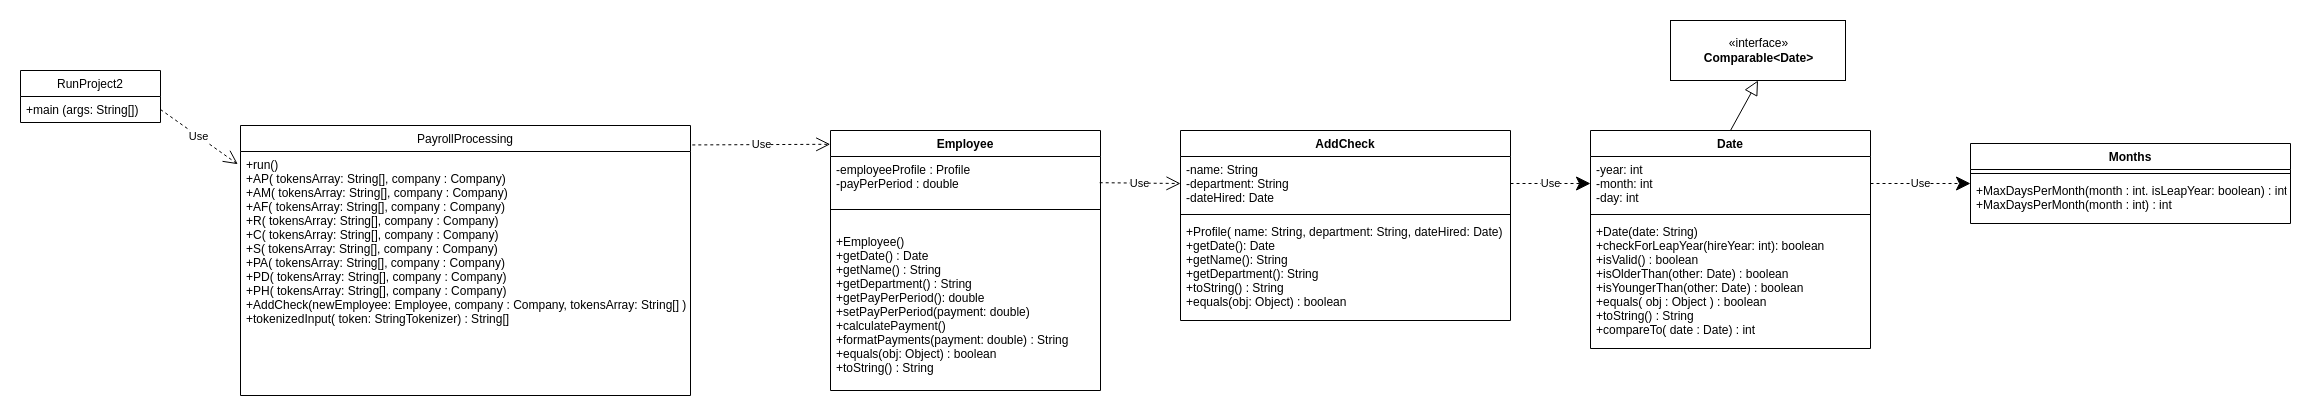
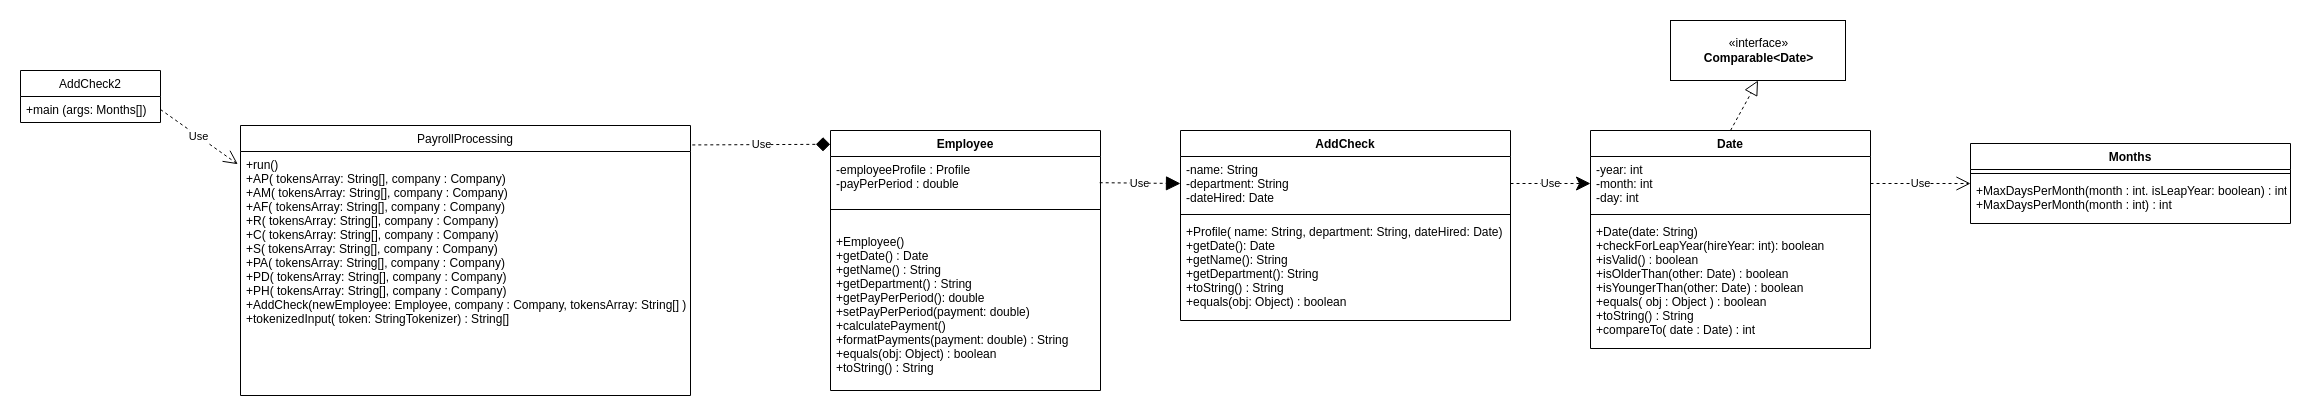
(90, 84) -> (90, 84)
(92, 110) -> (94, 110)
(1741, 111) -> (1741, 111)
(821, 144) -> (815, 144)
(1171, 183) -> (1165, 183)
(1958, 184) -> (1962, 184)
